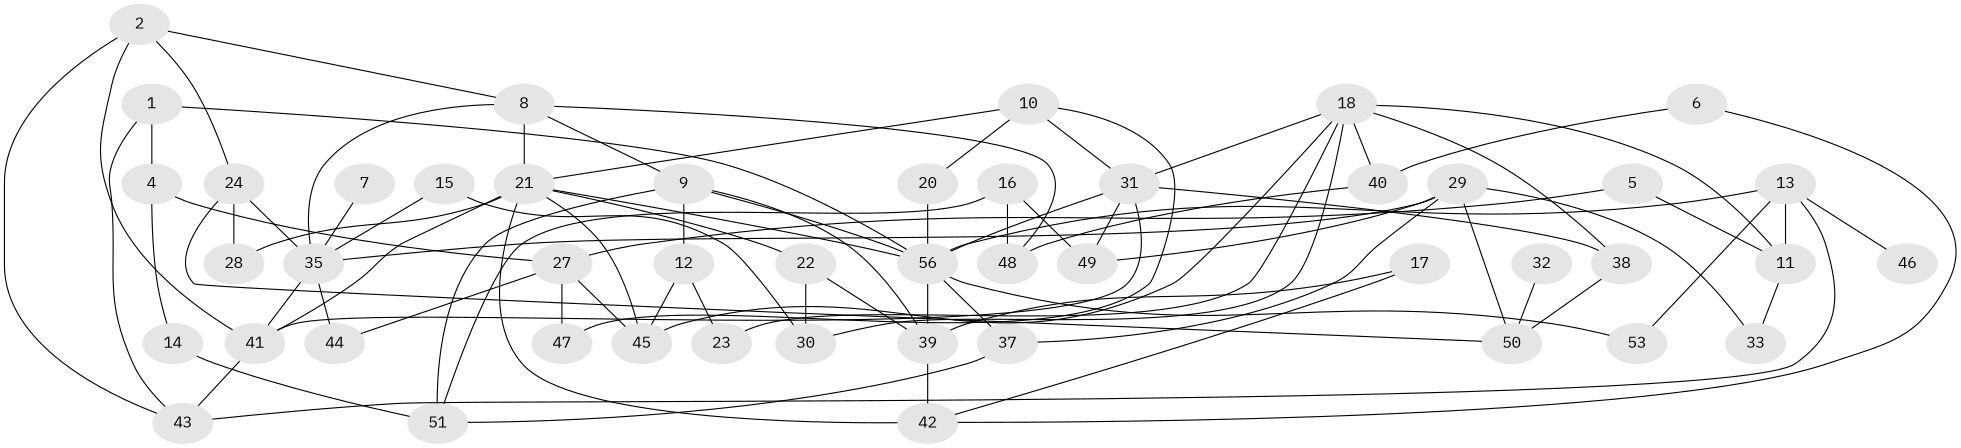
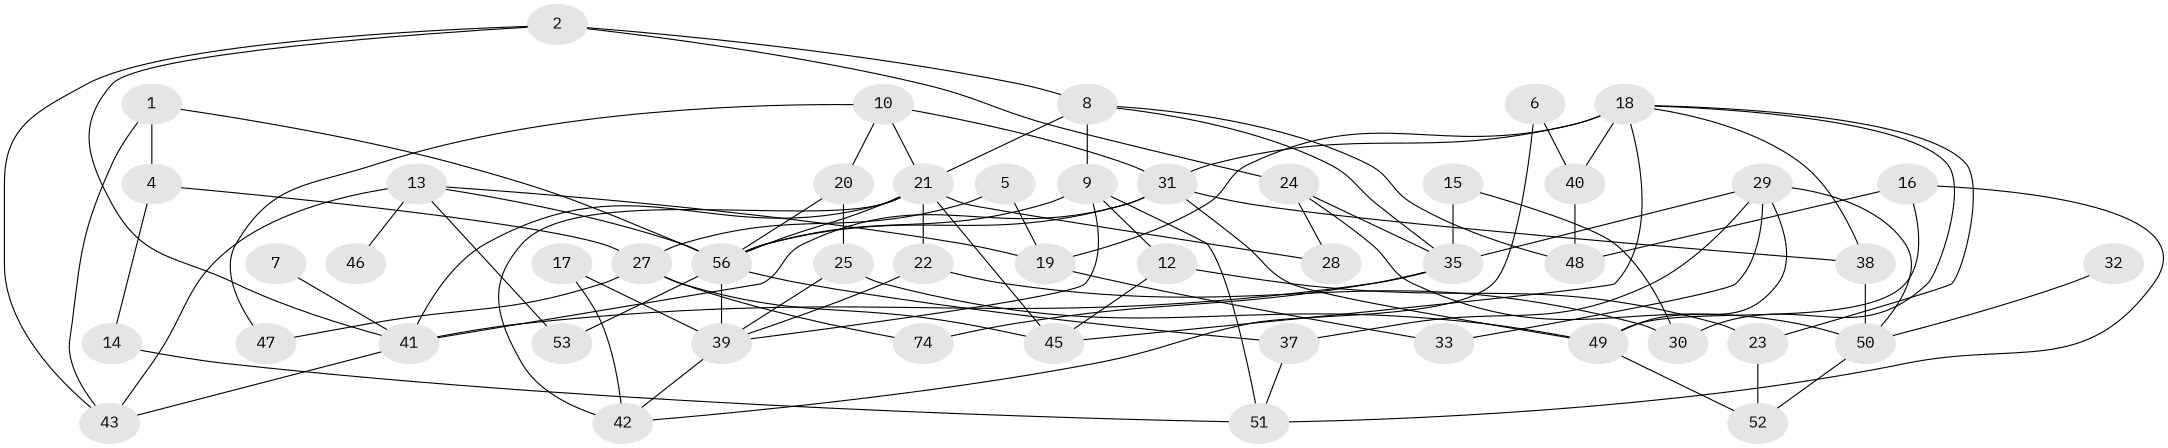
(341, 221) -> (342, 304)
none -> (843, 264)
(1786, 264) -> (1045, 264)
(335, 344) -> (923, 344)
none -> (1758, 423)
